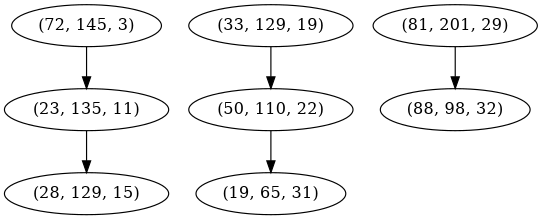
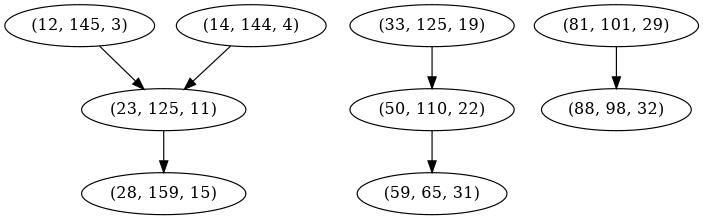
(87, 26) -> (80, 26)
none -> (251, 26)
(271, 26) -> (432, 26)
(455, 26) -> (616, 26)
(87, 110) -> (164, 110)
(87, 194) -> (164, 194)
(271, 194) -> (432, 194)
